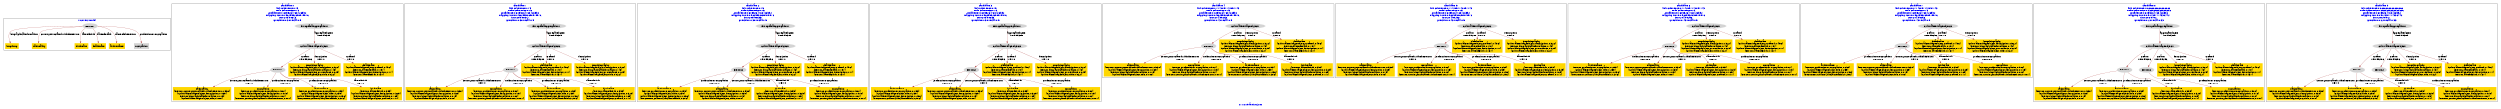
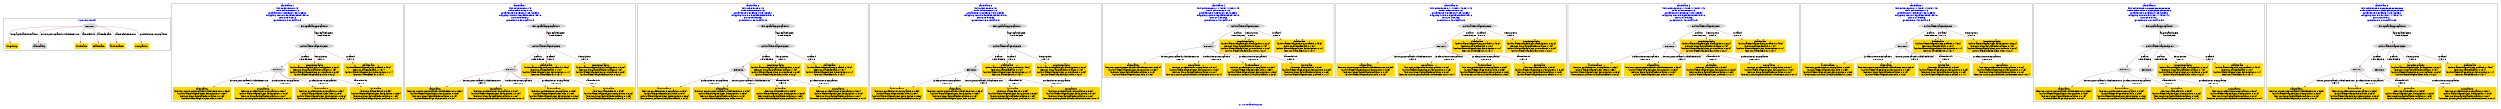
(39, 46) -> (39, 46)
(142, 46) -> (142, 46)
